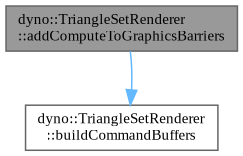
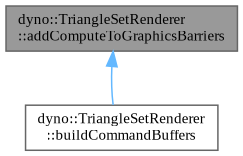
(132, 71) -> (112, 86)
